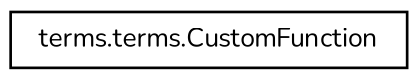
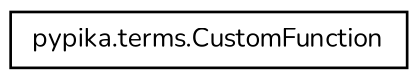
(209, 40) -> (209, 40)
